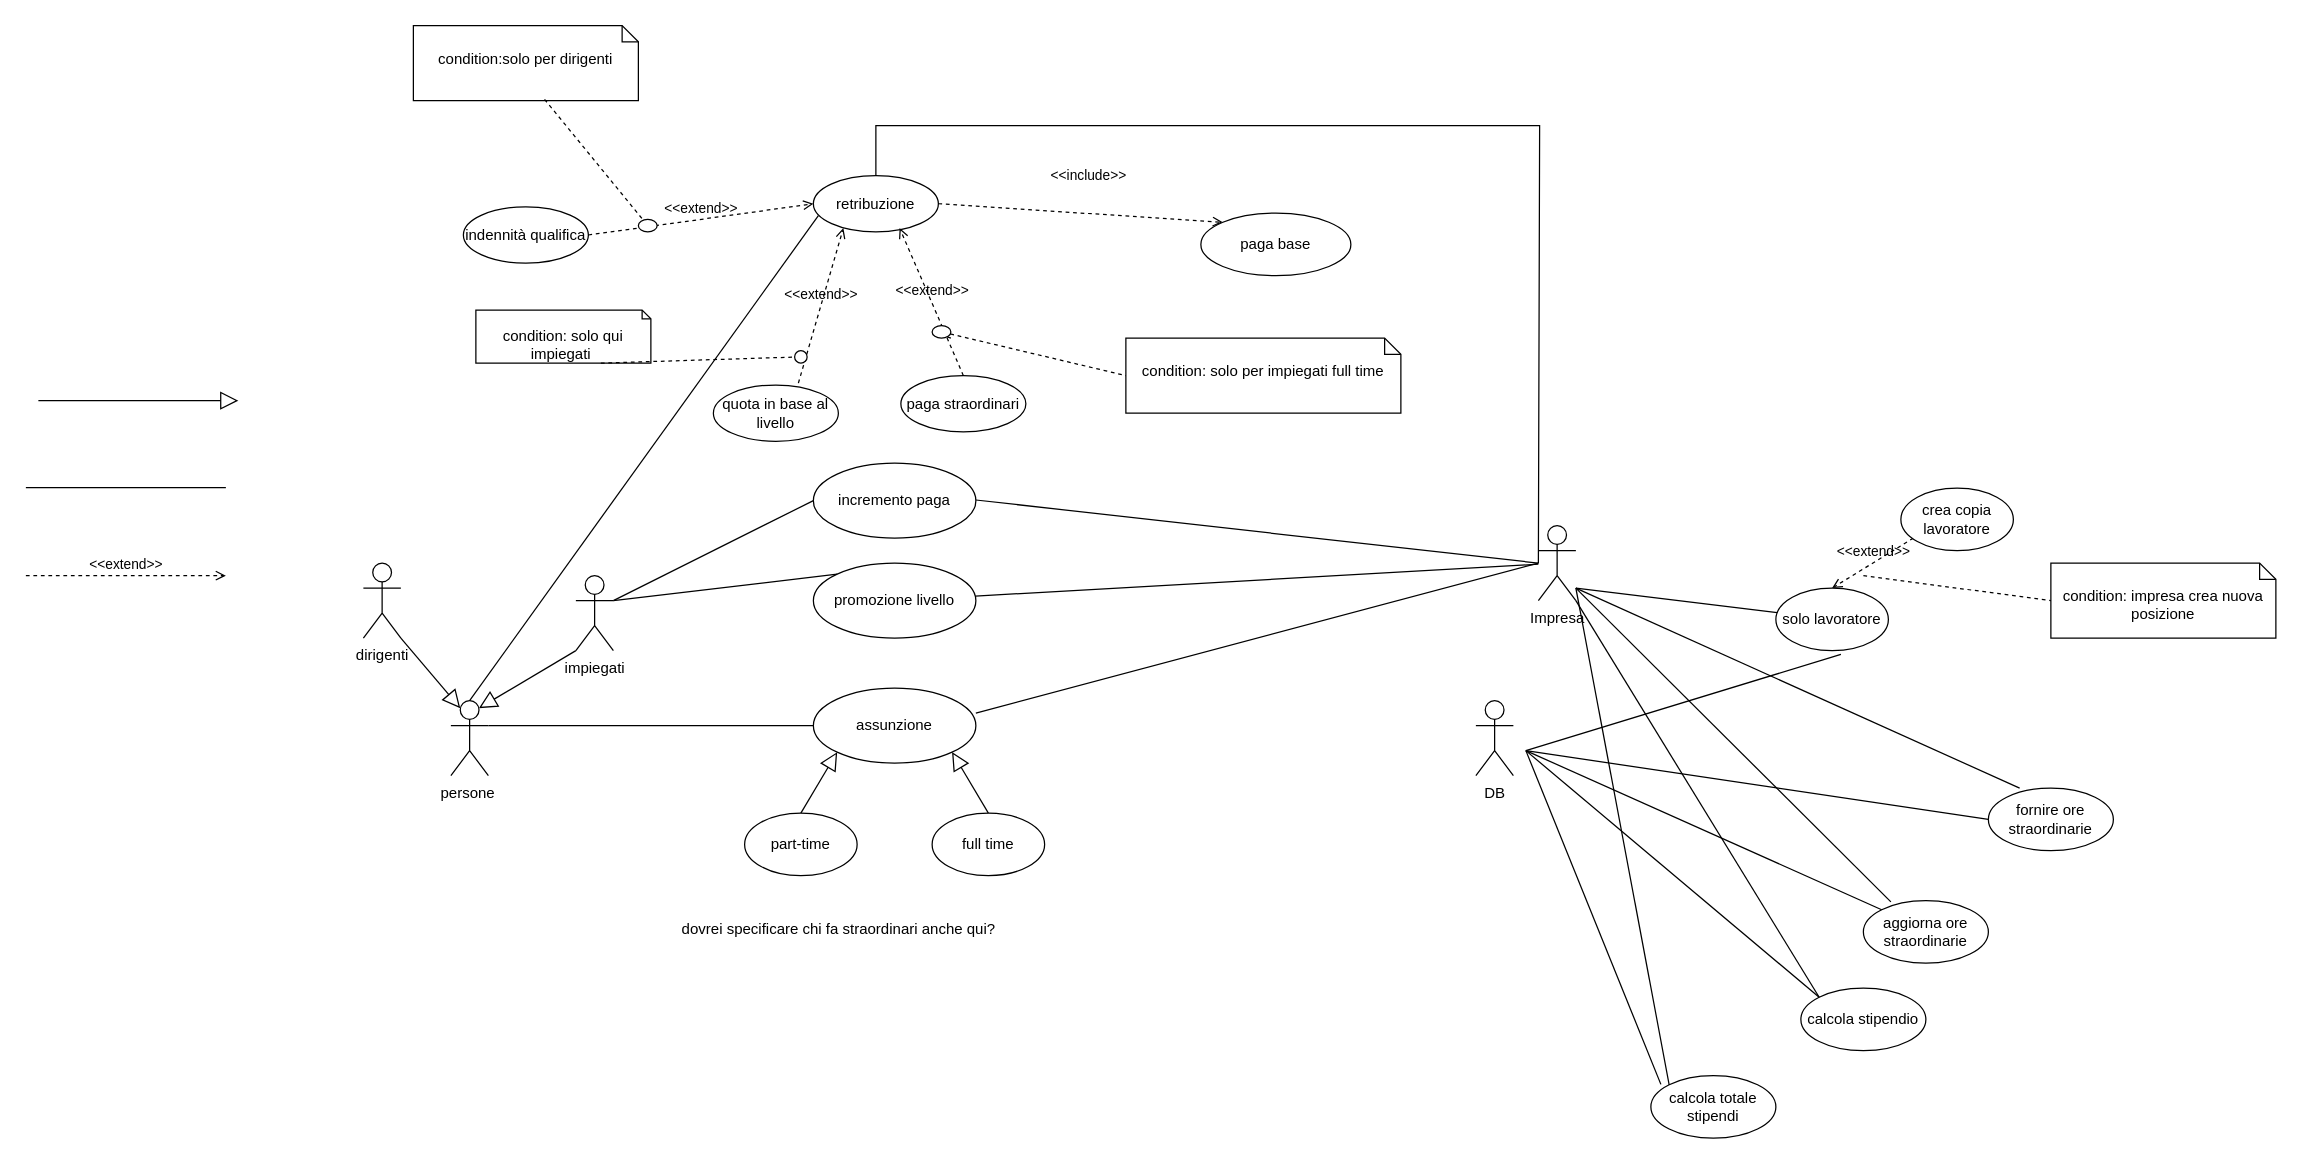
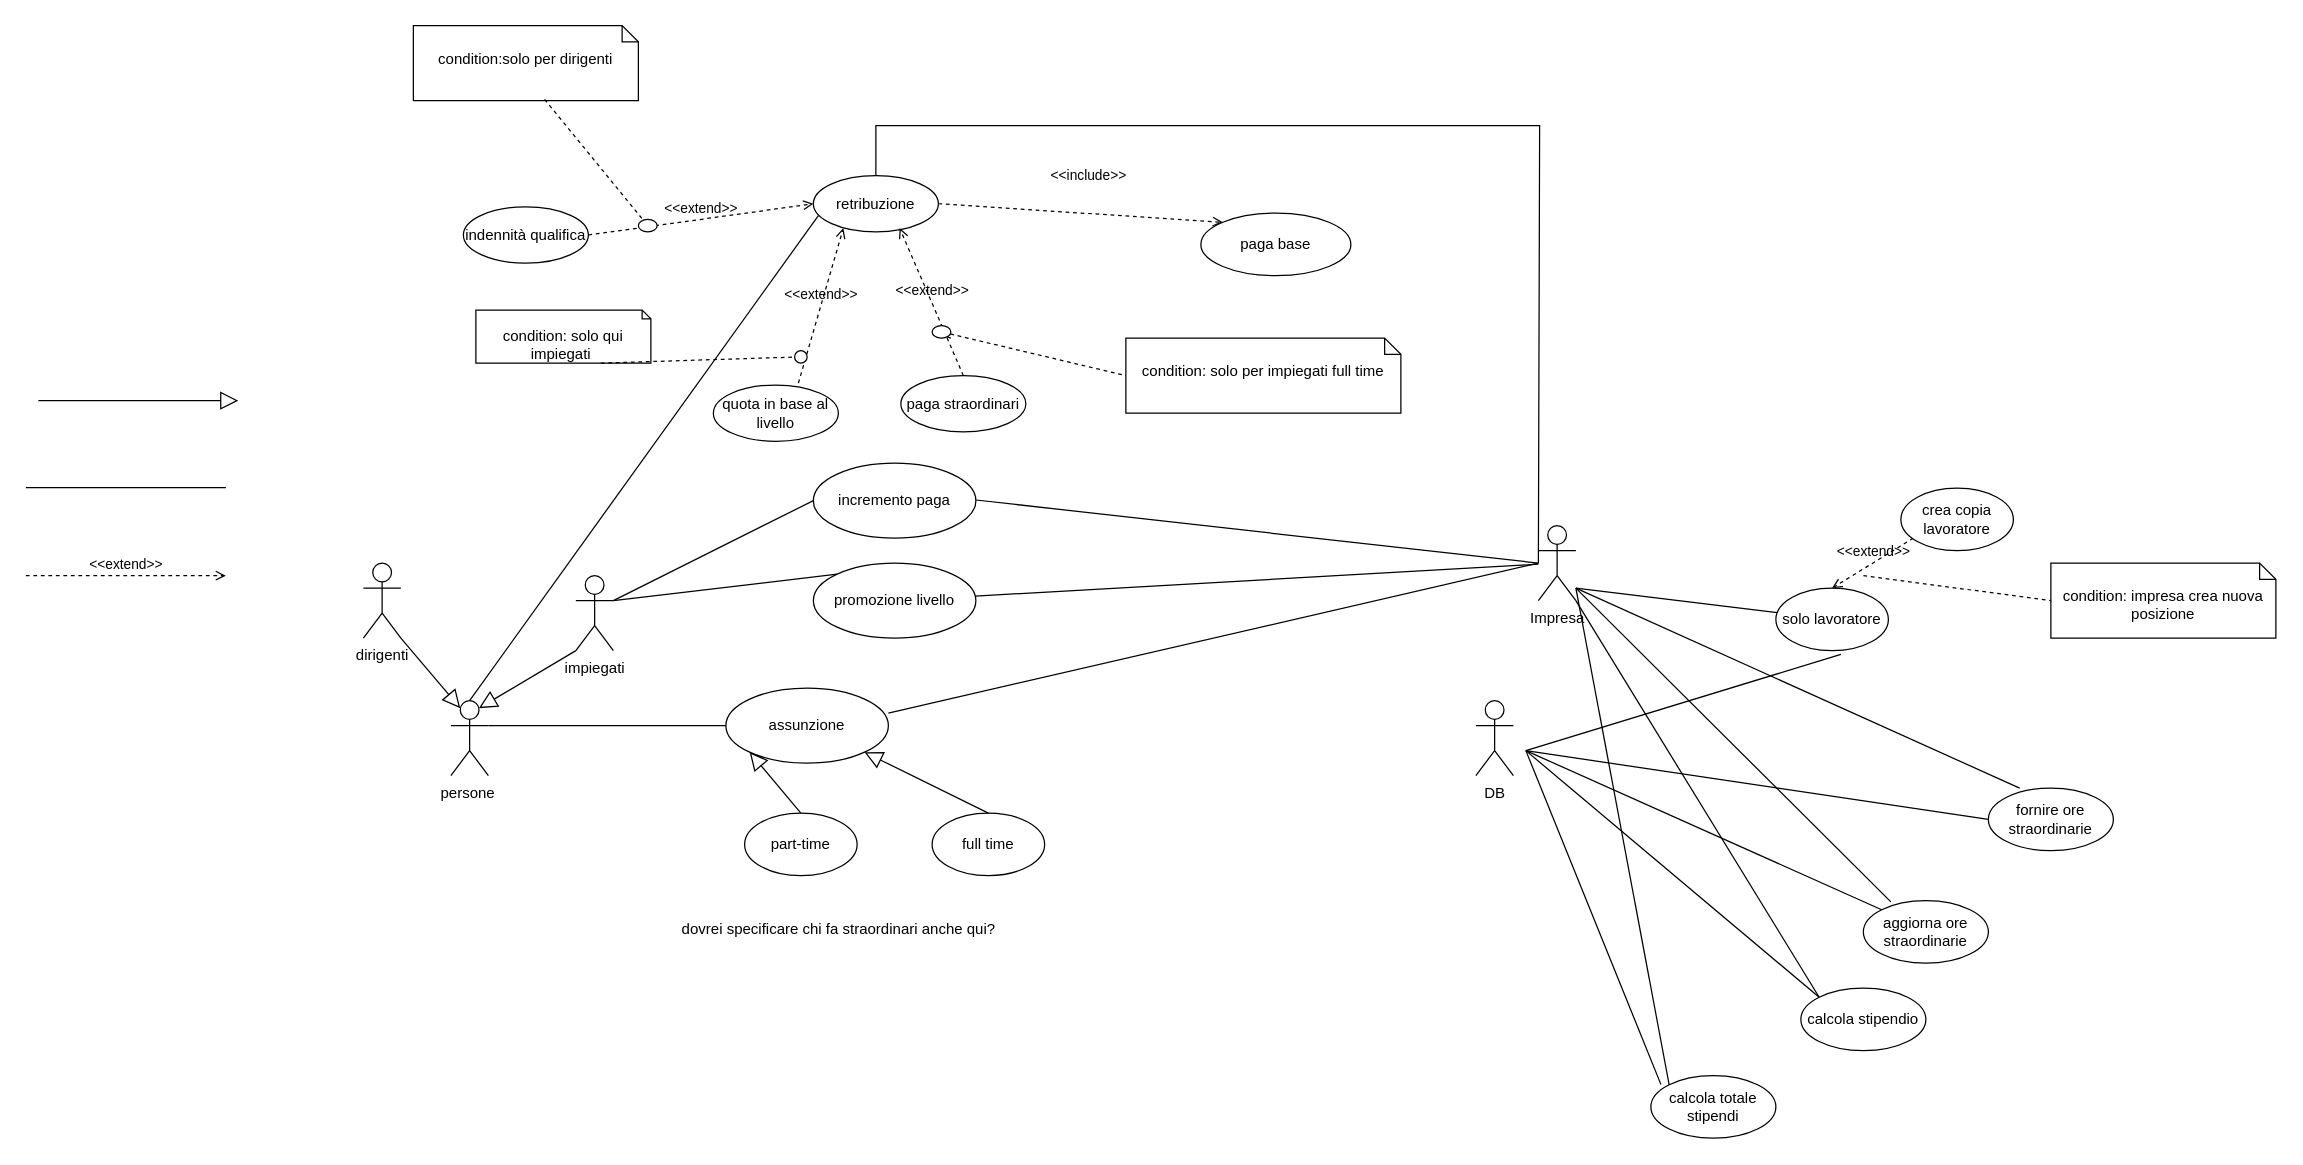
(894, 726) -> (807, 726)
